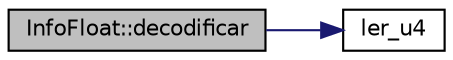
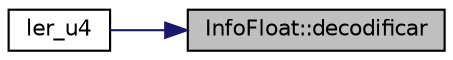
(293, 30) -> (138, 30)
